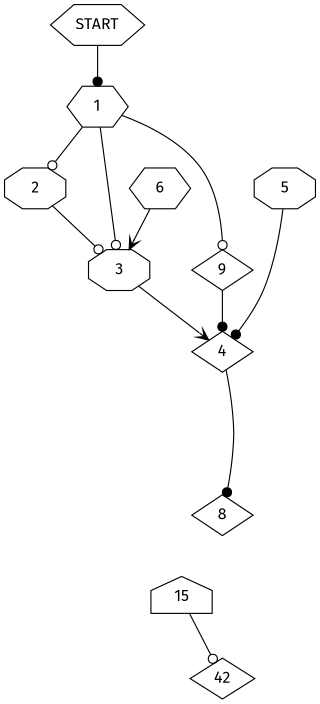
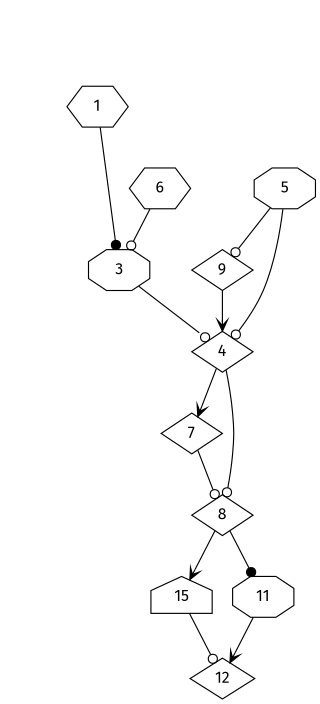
(98, 25) -> none
(195, 160) -> (254, 228)
(108, 184) -> (108, 184)
(35, 188) -> none
(142, 225) -> (142, 225)
(269, 273) -> (269, 273)
(222, 306) -> (222, 306)
(169, 310) -> (169, 310)
(234, 429) -> (234, 429)
none -> (192, 433)
none -> (205, 550)
none -> (263, 597)
(222, 679) -> (222, 679)
